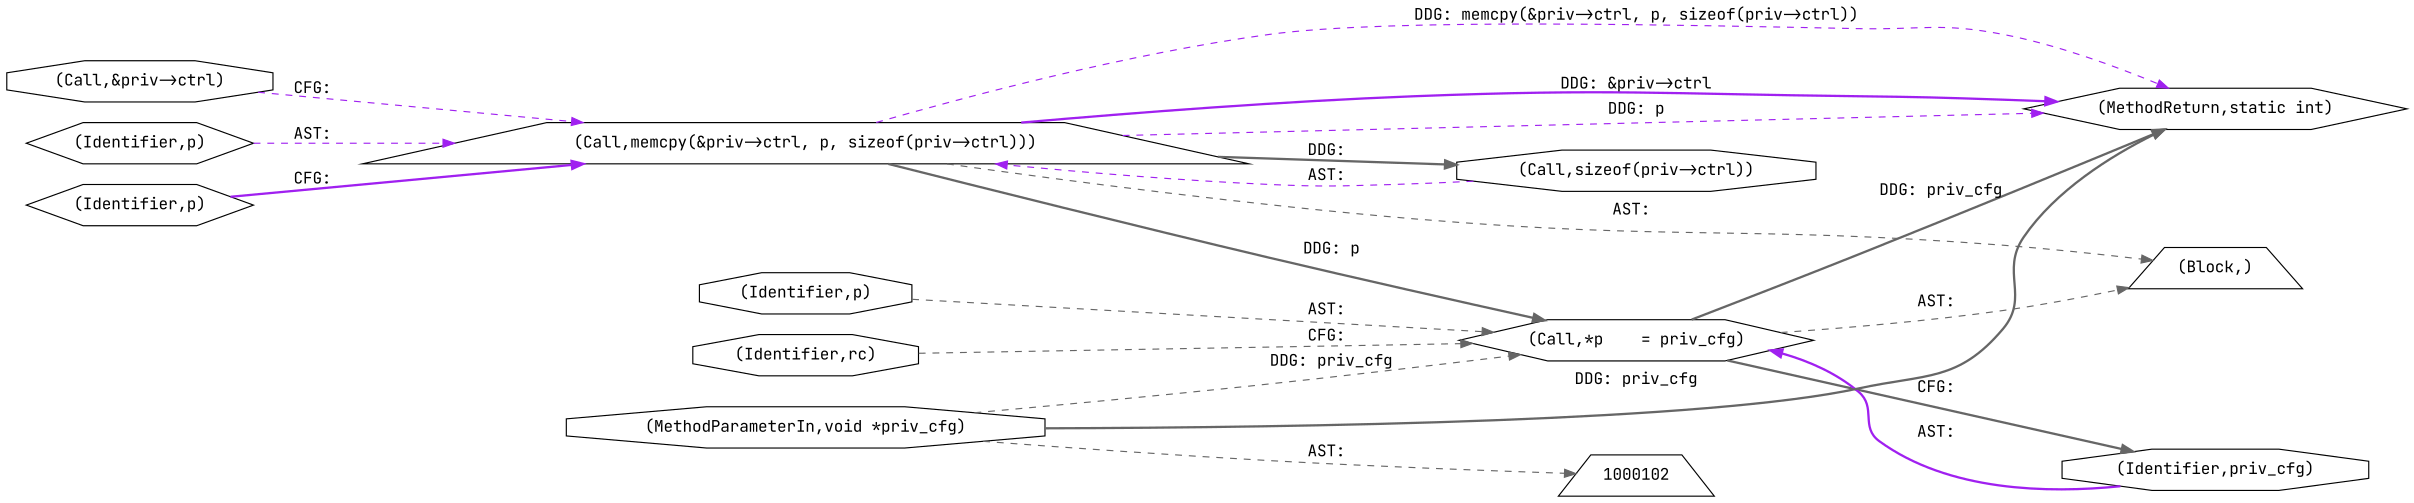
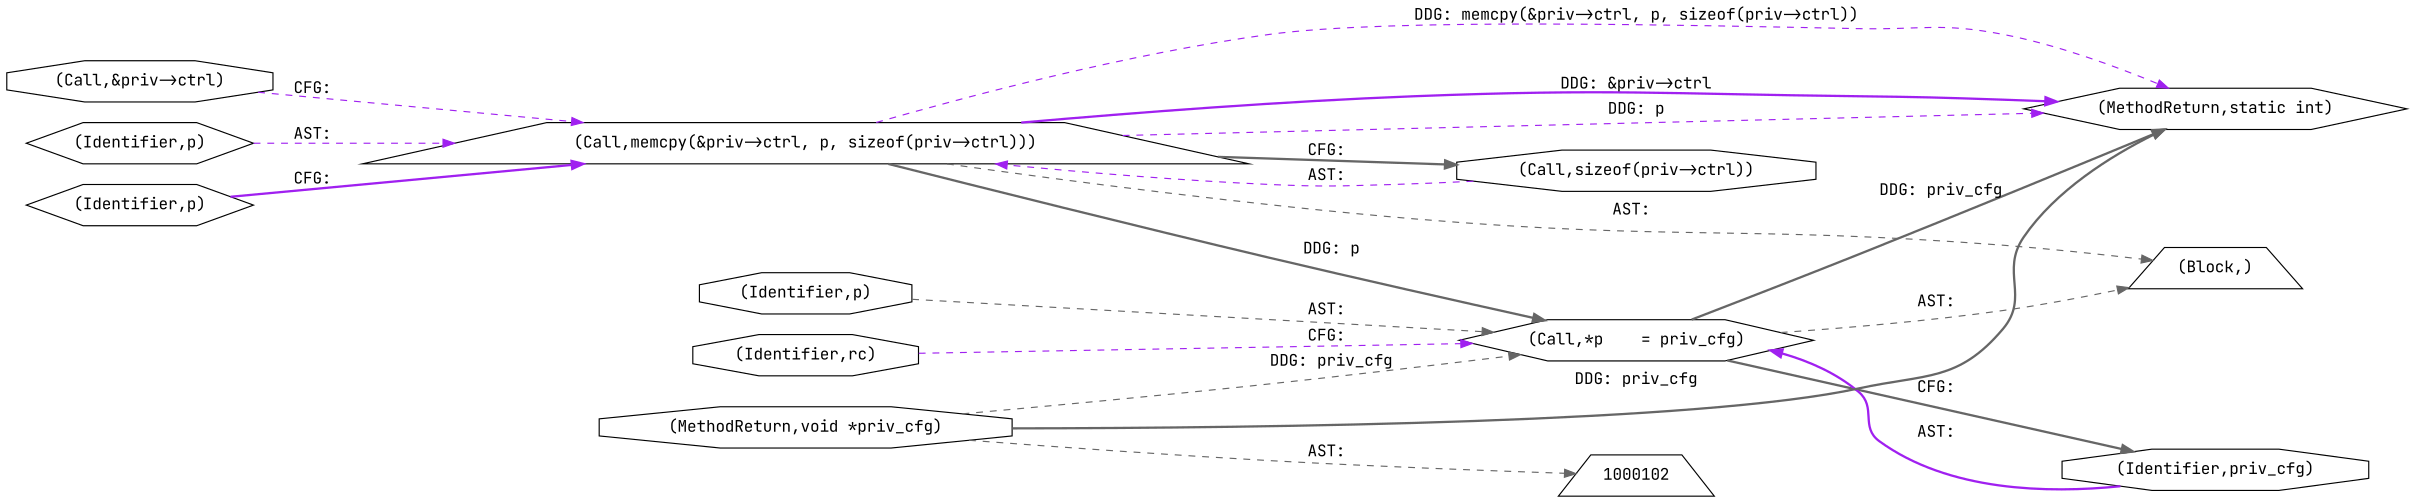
(1332, 151) -> (1332, 151)
(1190, 349) -> (1190, 349)
(806, 427) -> (806, 427)
